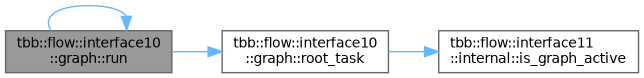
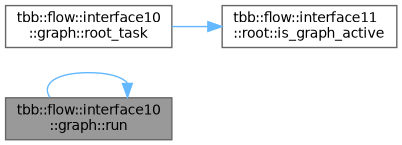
(190, 52) -> none
(539, 52) -> (309, 27)
